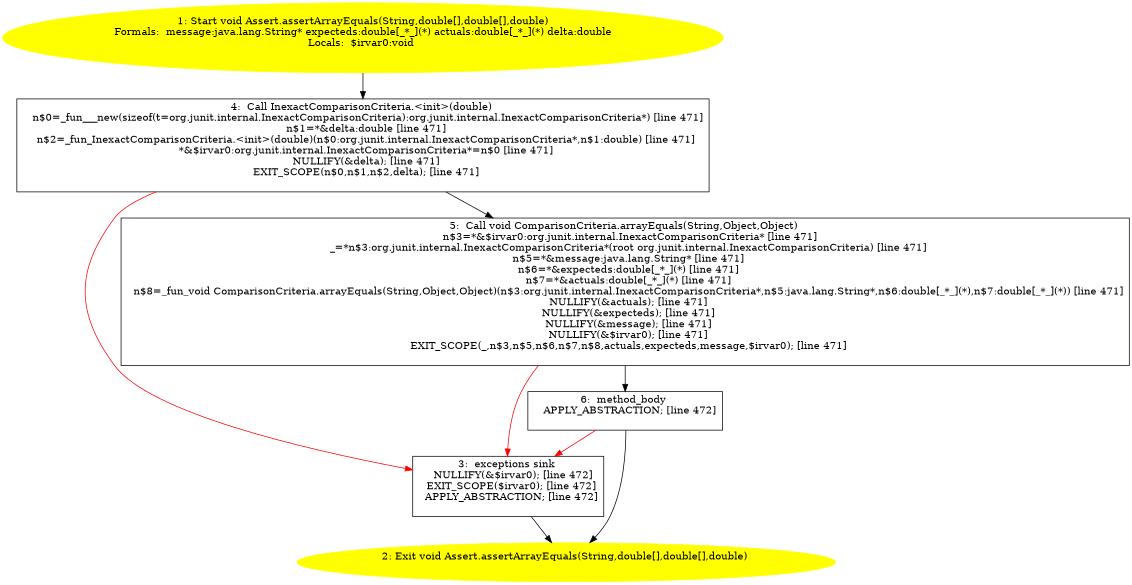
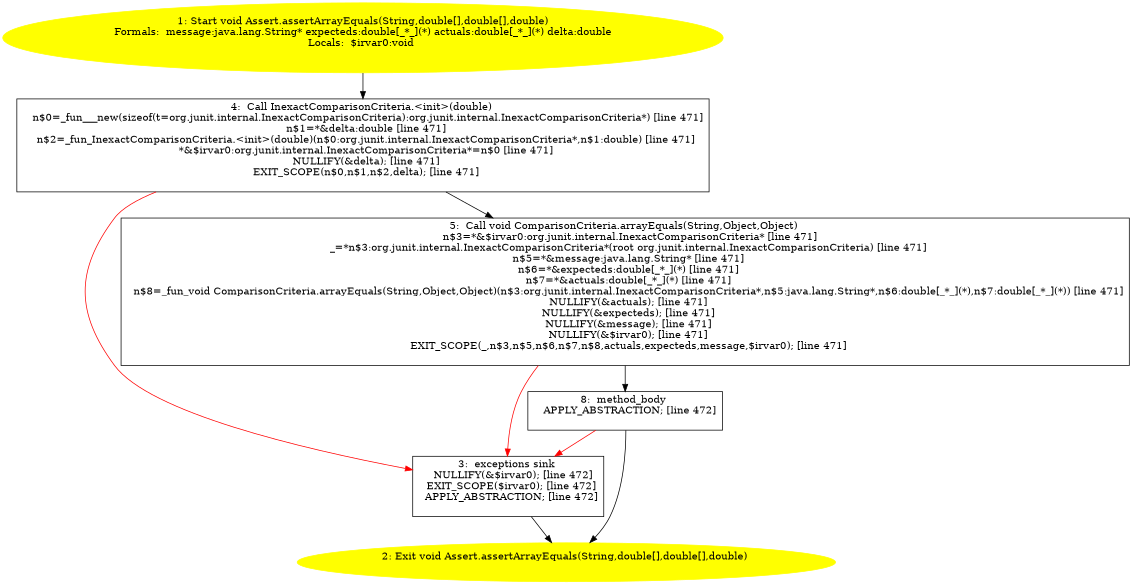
(625, 411) -> (625, 411)
